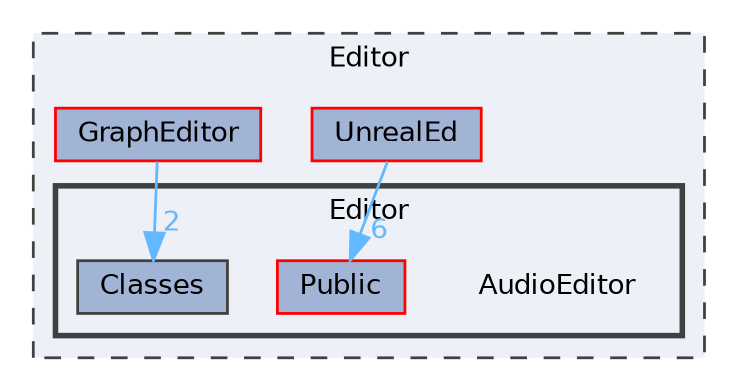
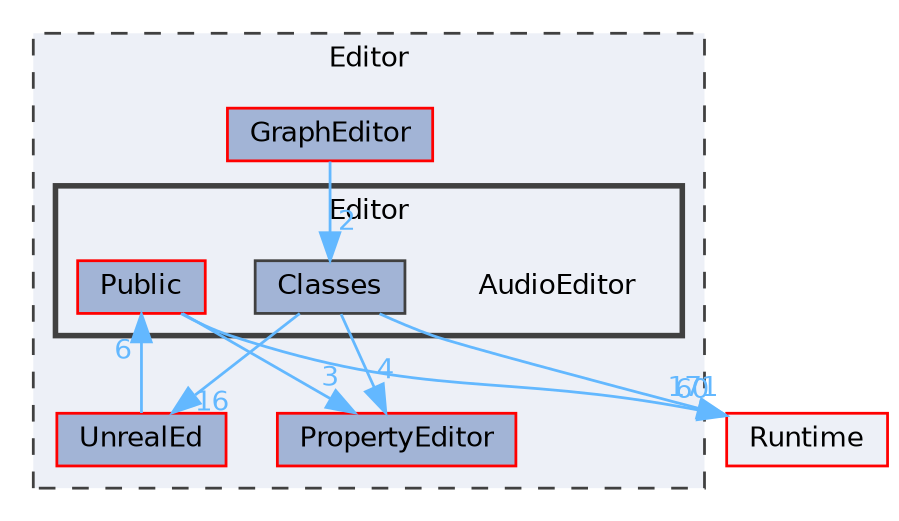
none -> (234, 364)
none -> (397, 440)
none -> (807, 440)
